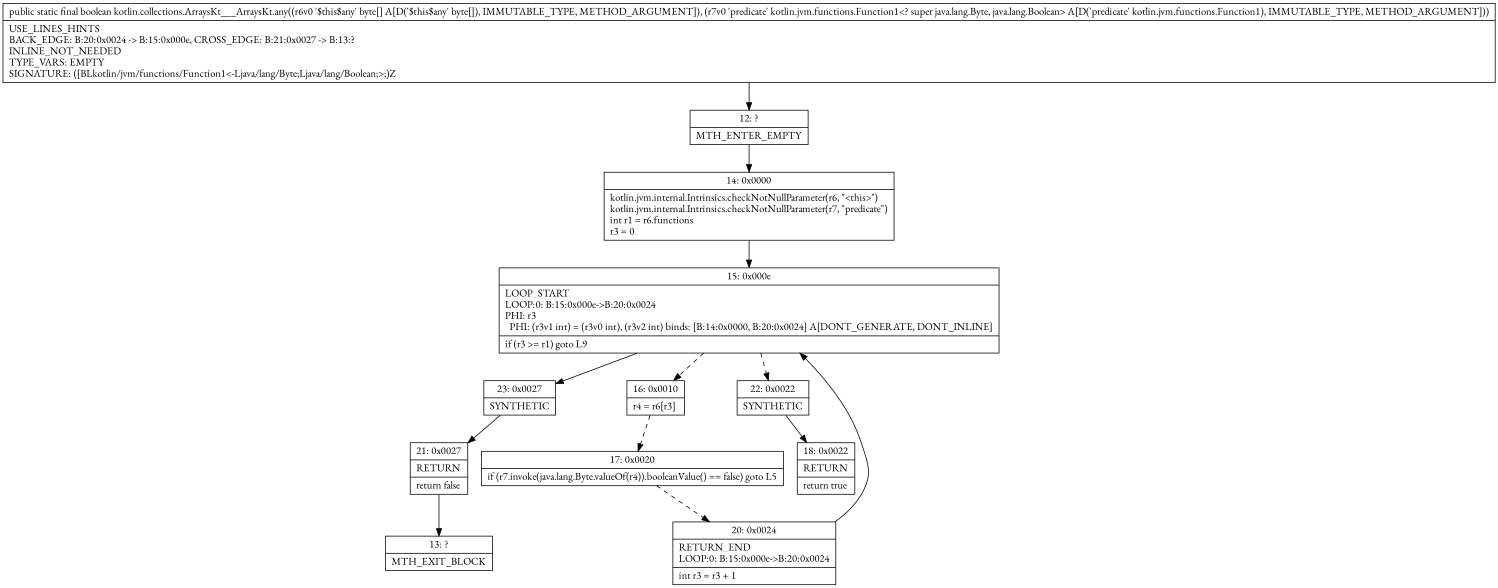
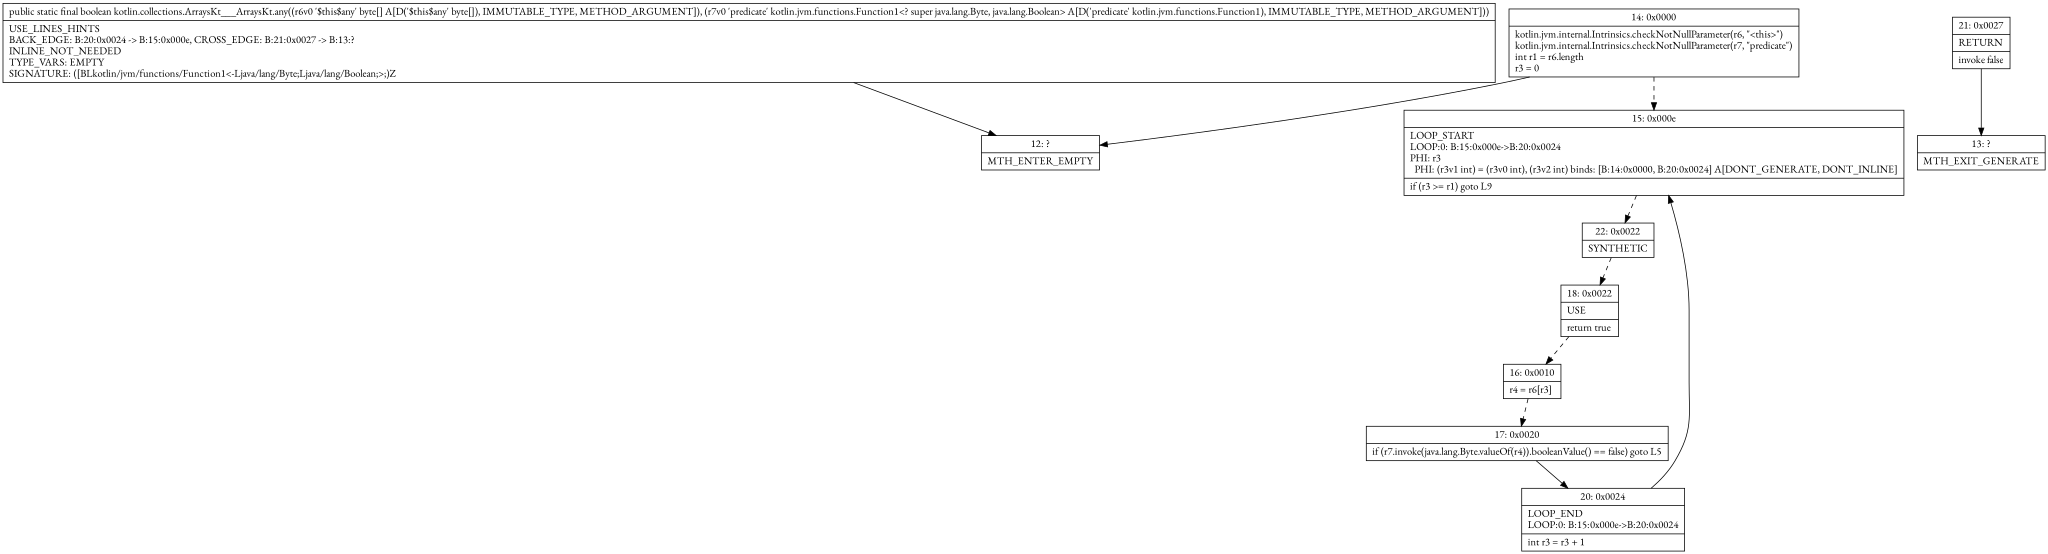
(749, 155) -> (1319, 115)
(652, 220) -> (1550, 57)
(749, 250) -> (1654, 90)
(691, 364) -> (1560, 348)
(520, 398) -> none
(794, 426) -> (1607, 268)
(826, 468) -> (1577, 310)
(438, 485) -> (1981, 60)
(680, 502) -> (1549, 472)
(715, 547) -> (1555, 514)
(439, 562) -> (1981, 161)
